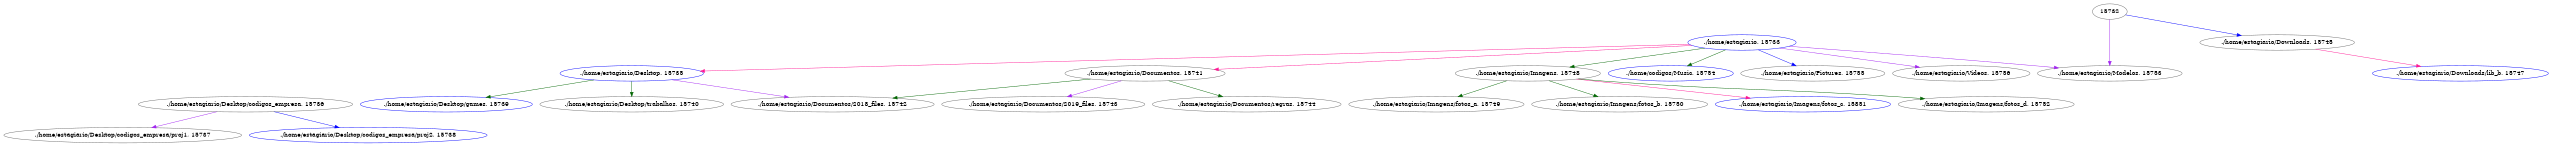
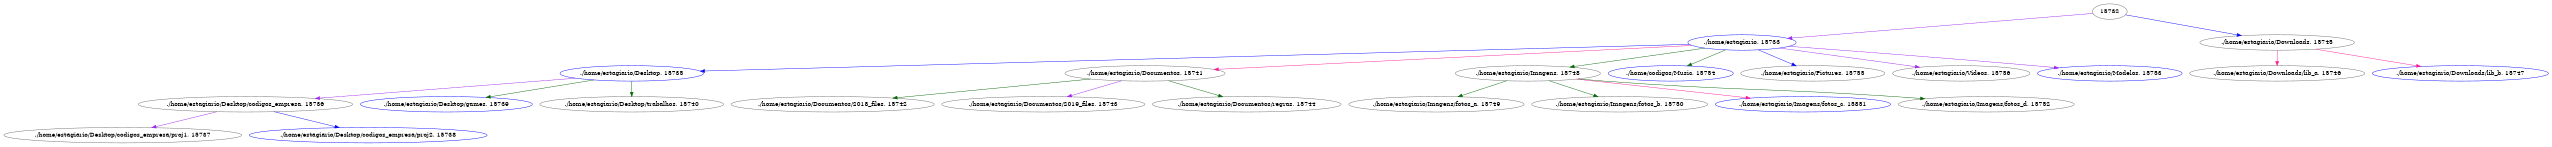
(2110, 40) -> (1942, 26)
(1197, 58) -> (1197, 58)
(2110, 73) -> (2110, 73)
none -> (2277, 73)
(728, 88) -> (448, 88)
